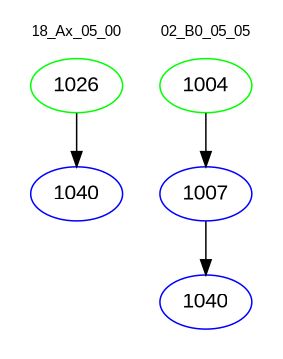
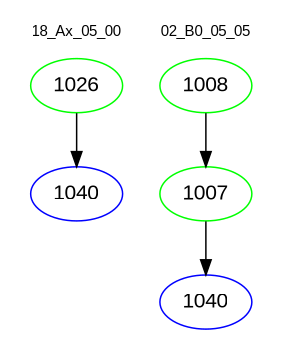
(206, 86) -> (206, 86)
(206, 194) -> (206, 194)
